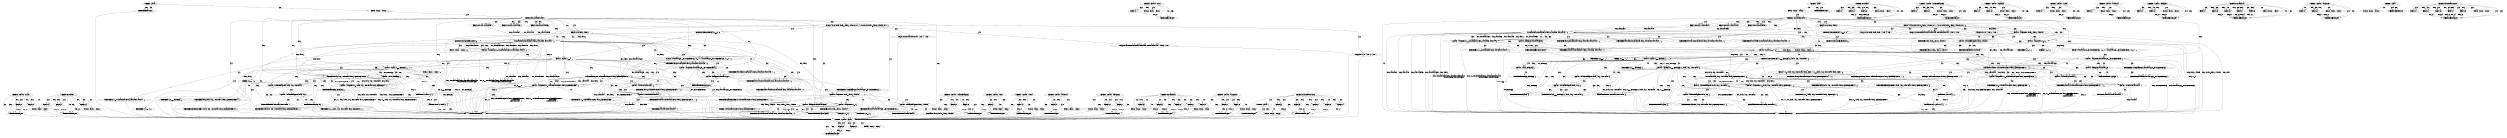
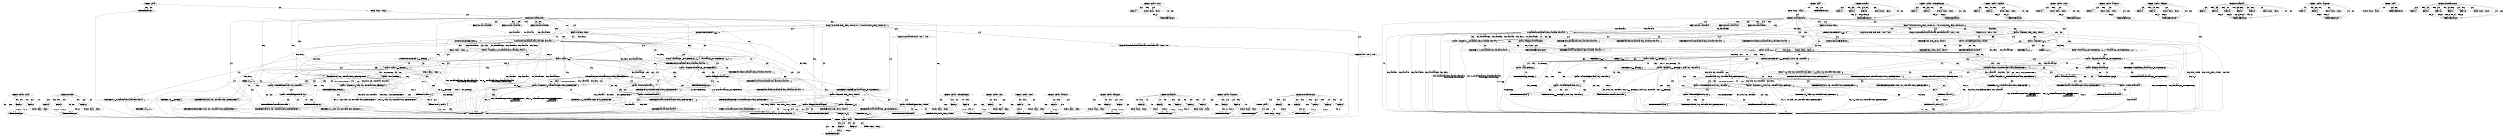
none -> (414, 59)
